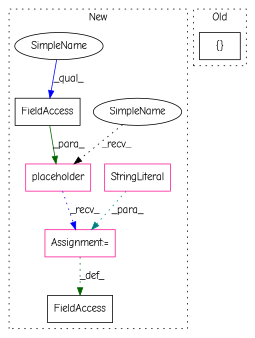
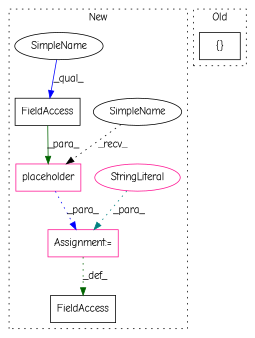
(138, 178) -> (138, 178)
(85, 210) -> (83, 210)
